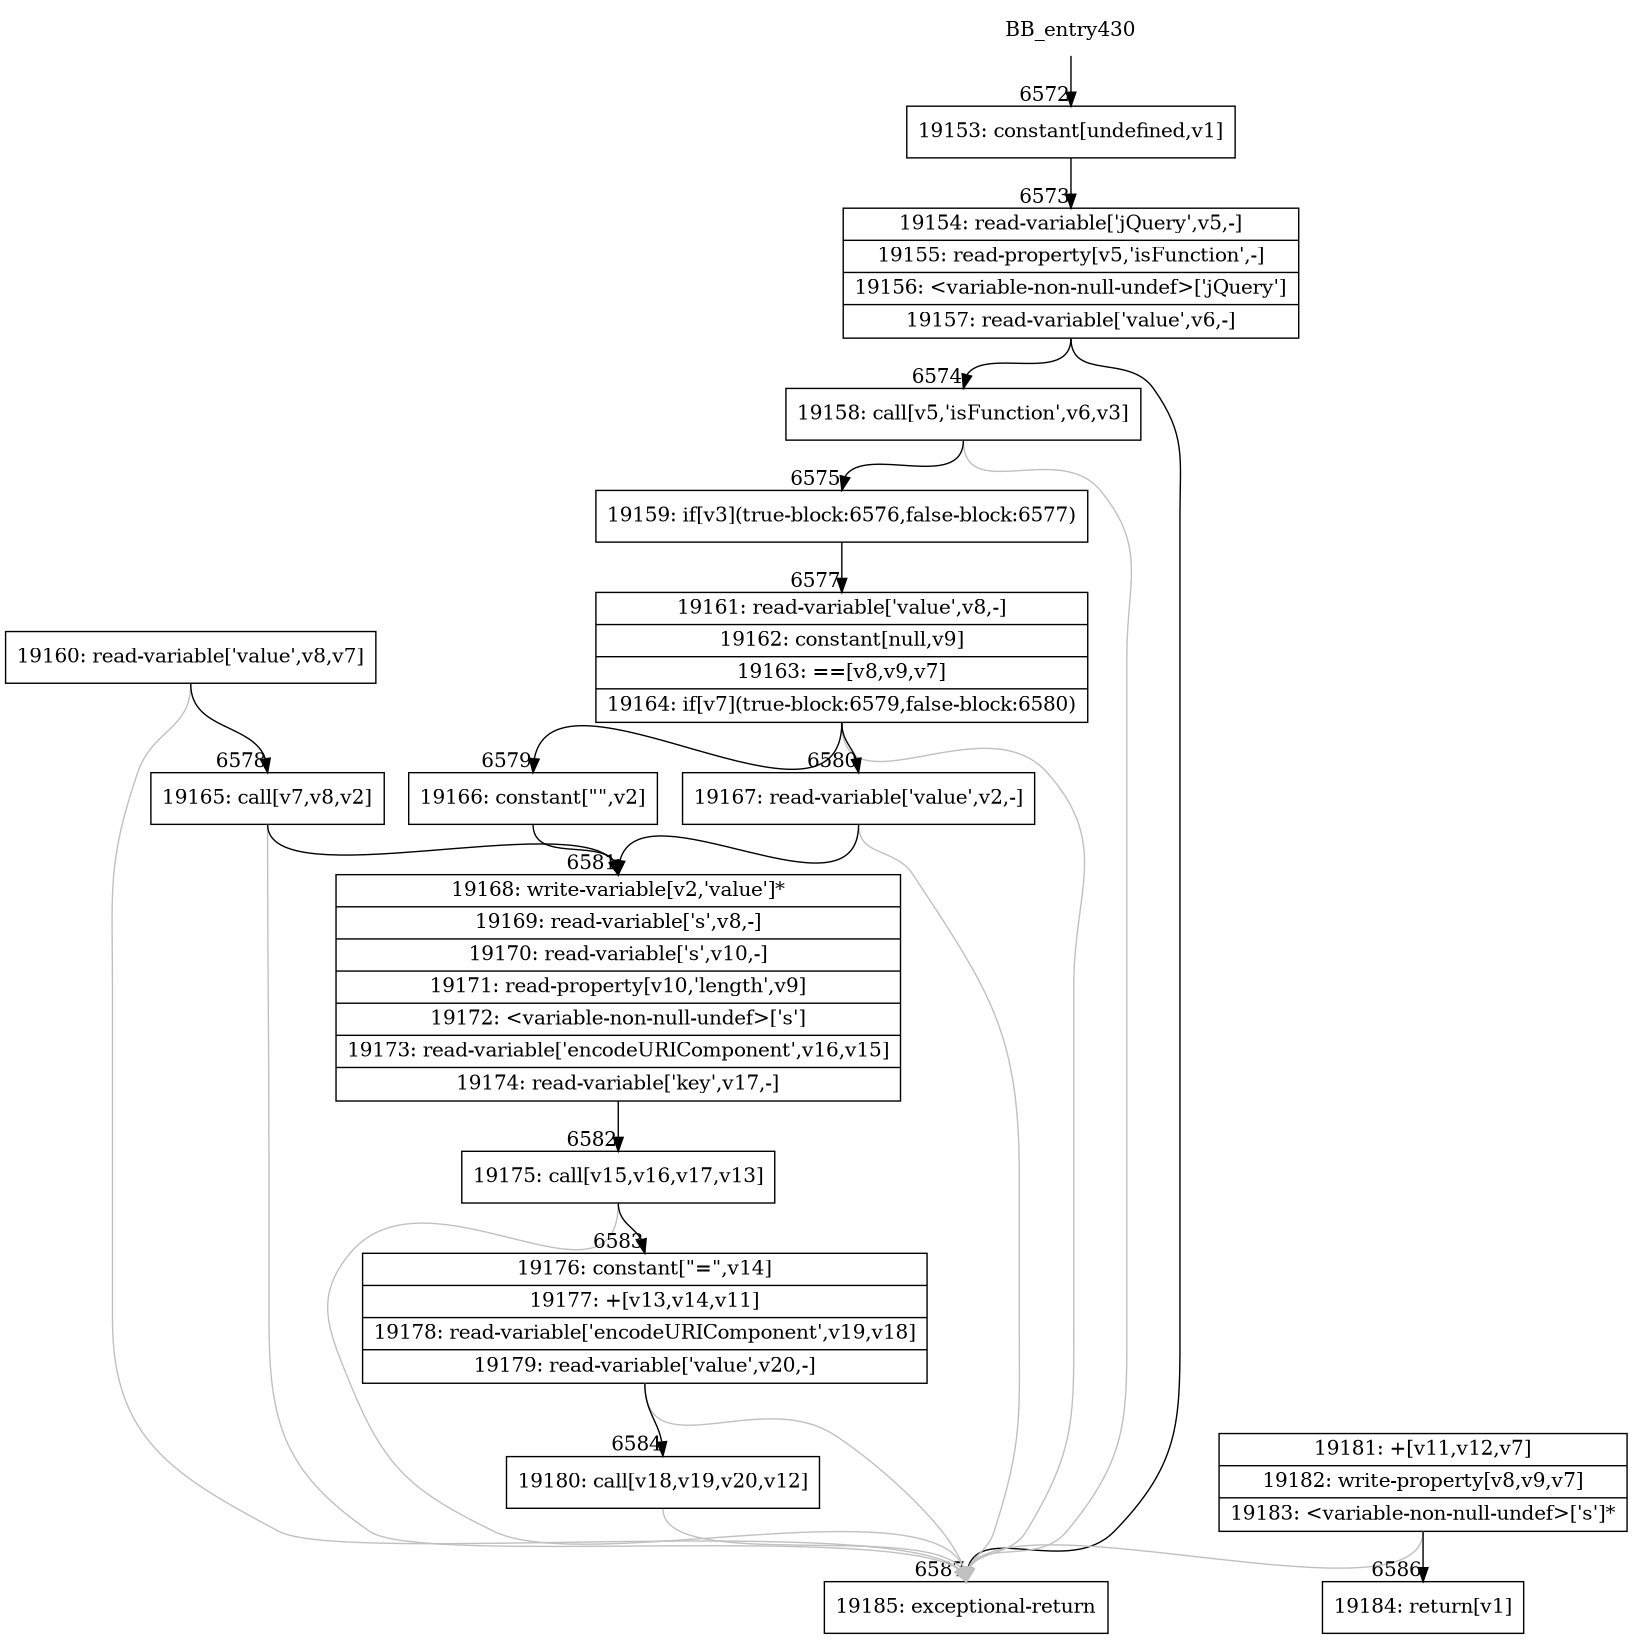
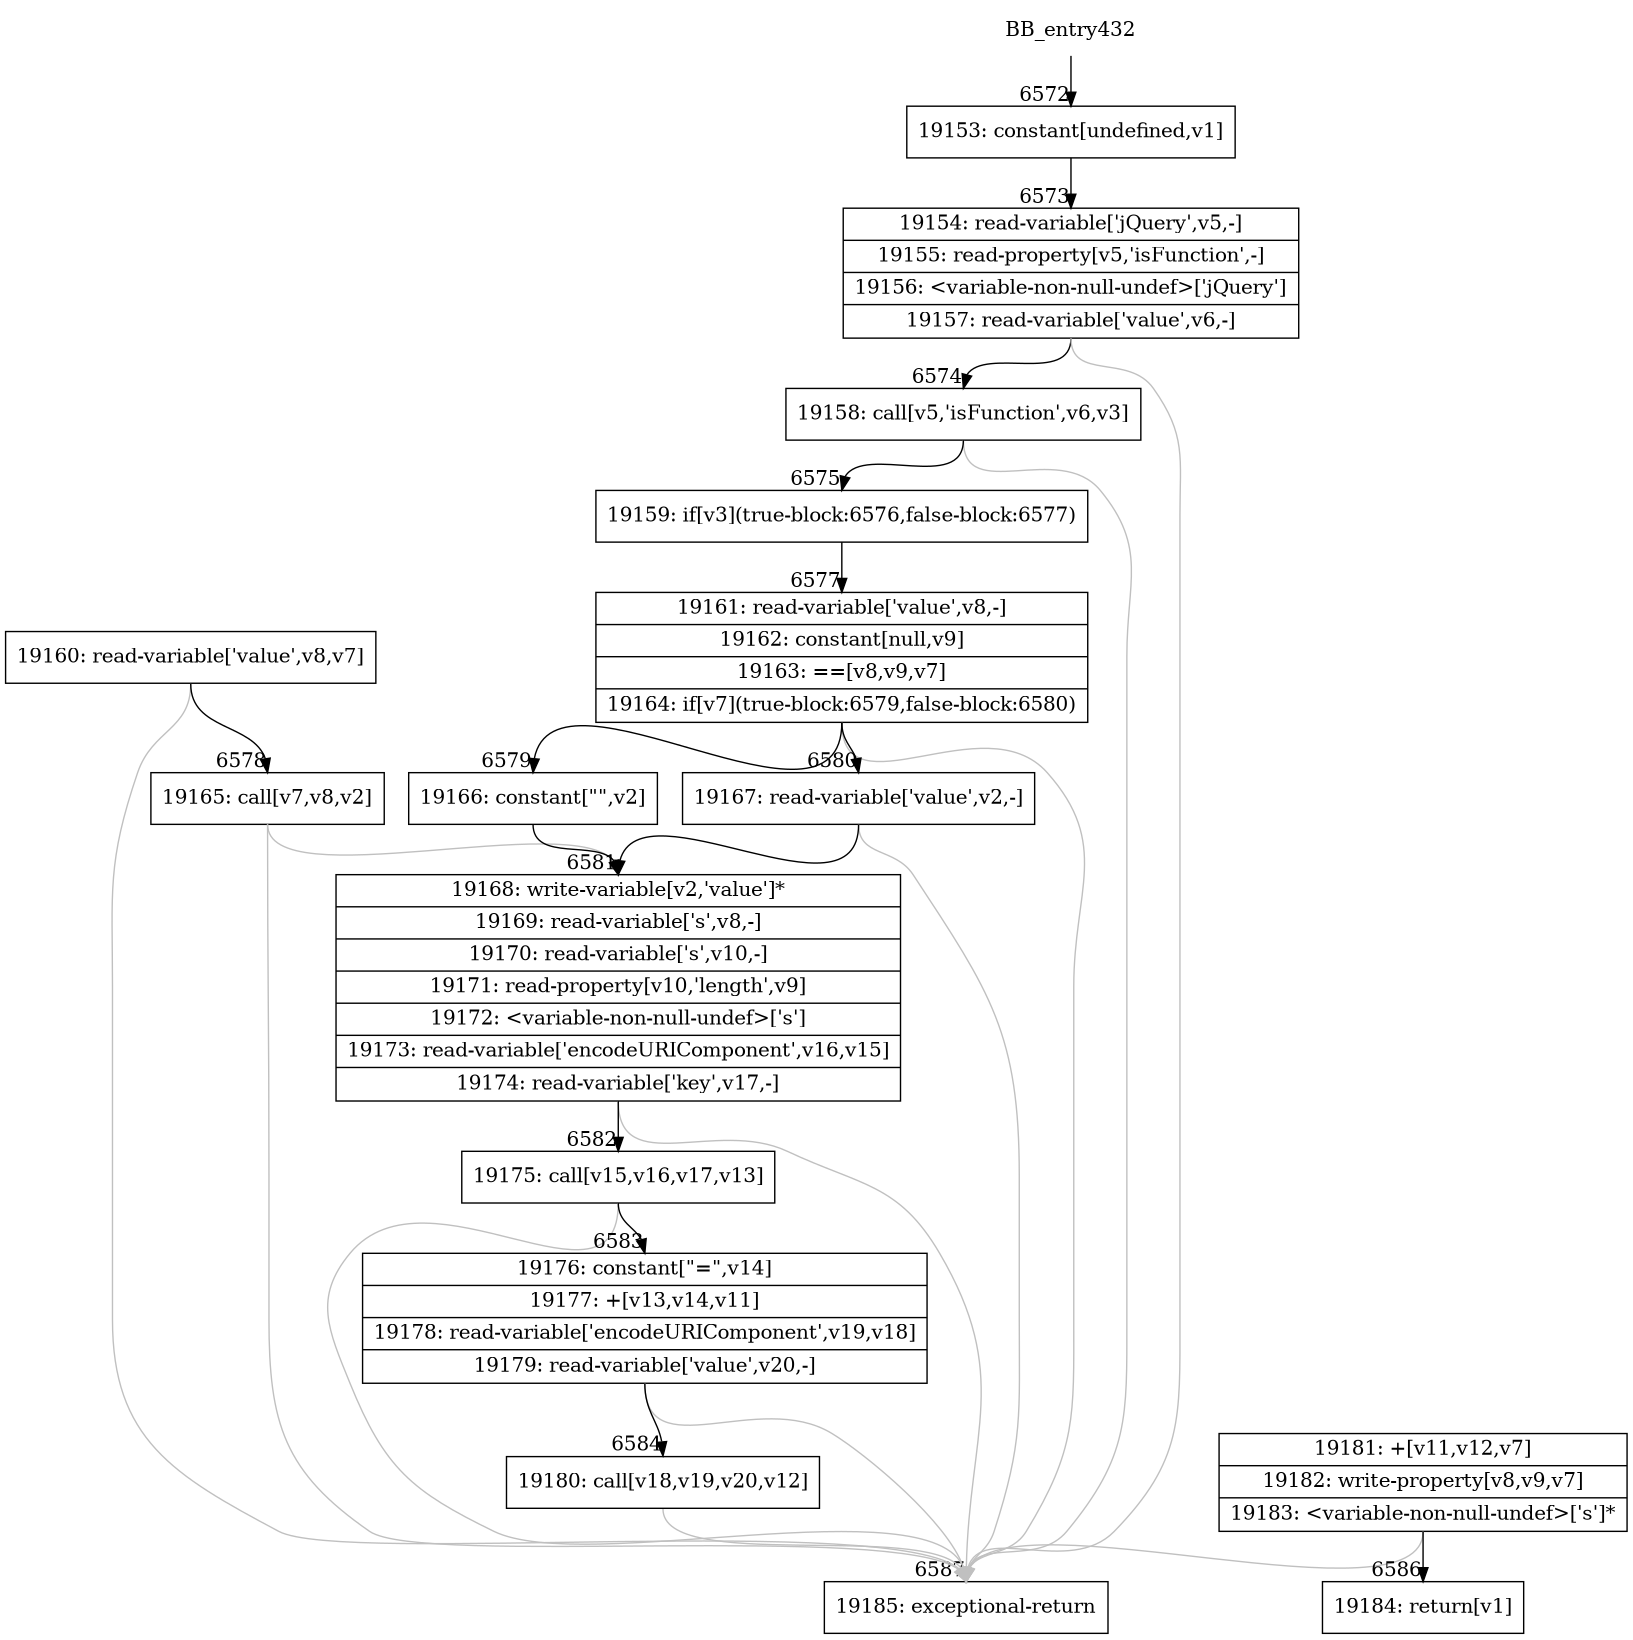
(1071, 31) -> (1071, 31)
(436, 850) -> (436, 850)
(1180, 994) -> (1180, 994)
none -> (922, 1228)
